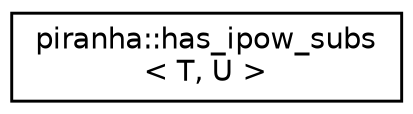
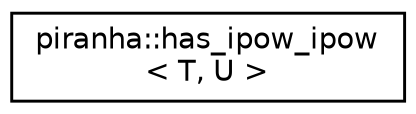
(207, 57) -> (208, 57)
